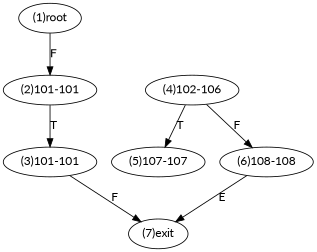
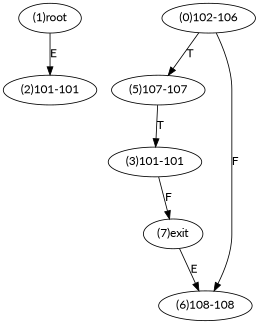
(54, 54) -> (54, 54)
(192, 90) -> (209, 18)
(50, 122) -> (157, 122)
(215, 196) -> (187, 266)
